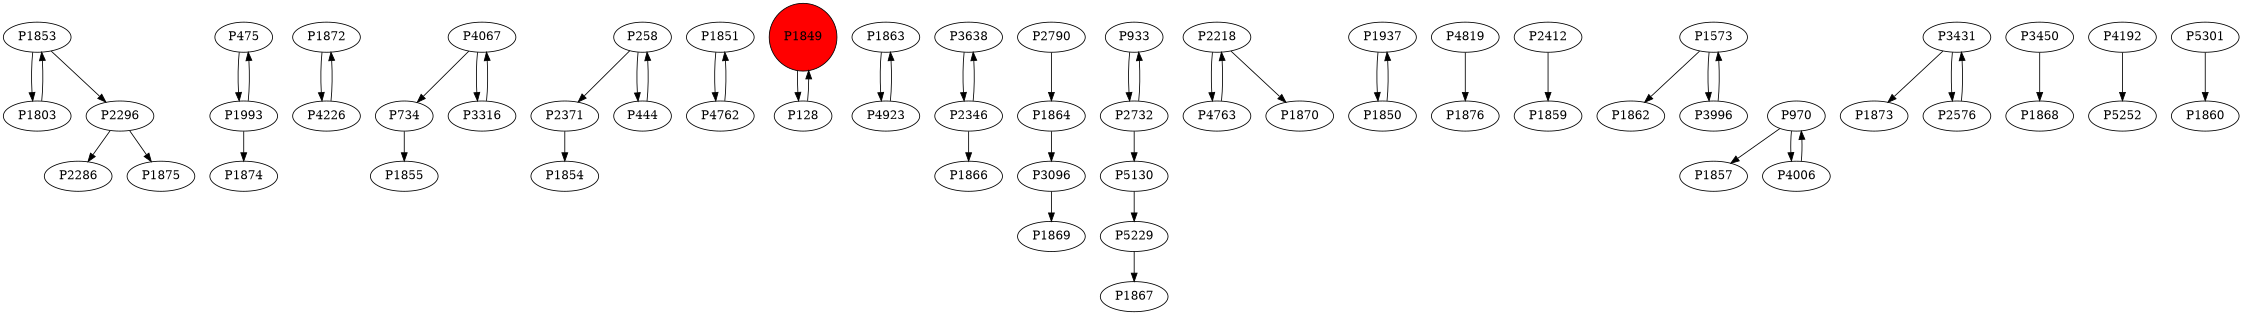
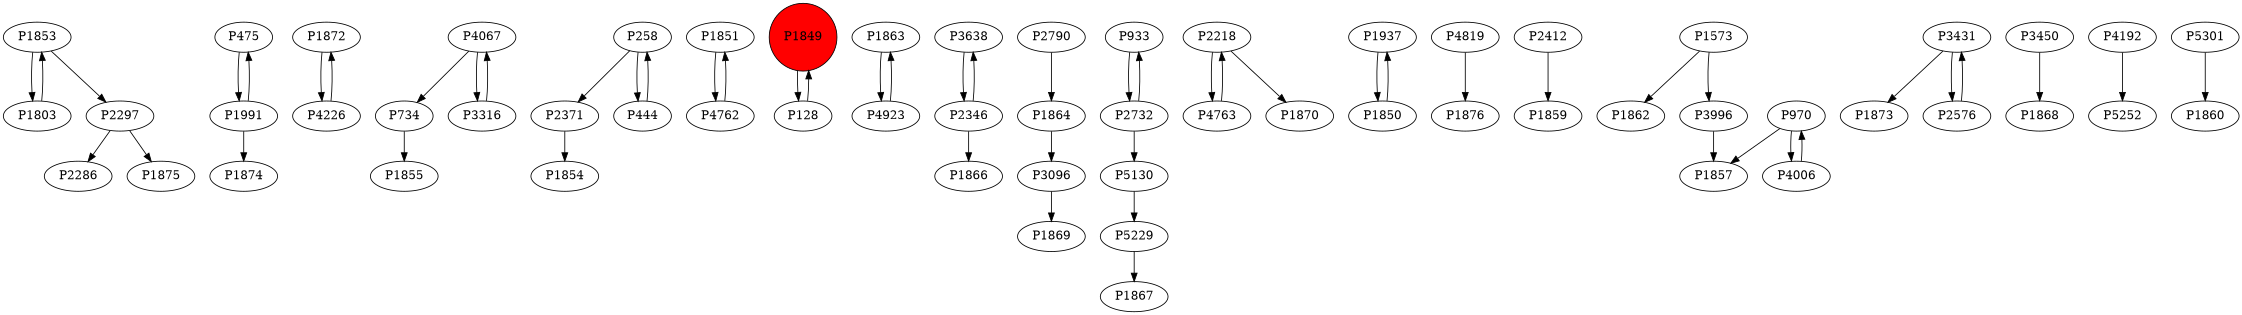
(1719, 81) -> (1714, 142)
(120, 116) -> (120, 116)
(244, 116) -> (244, 116)
